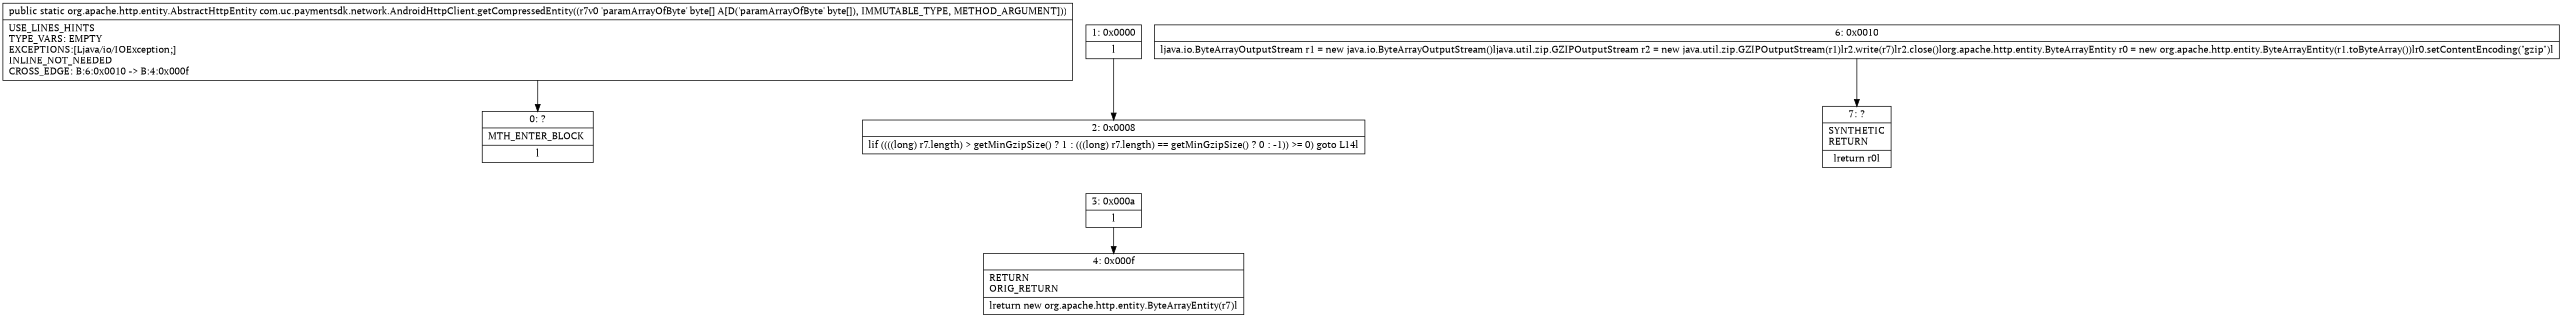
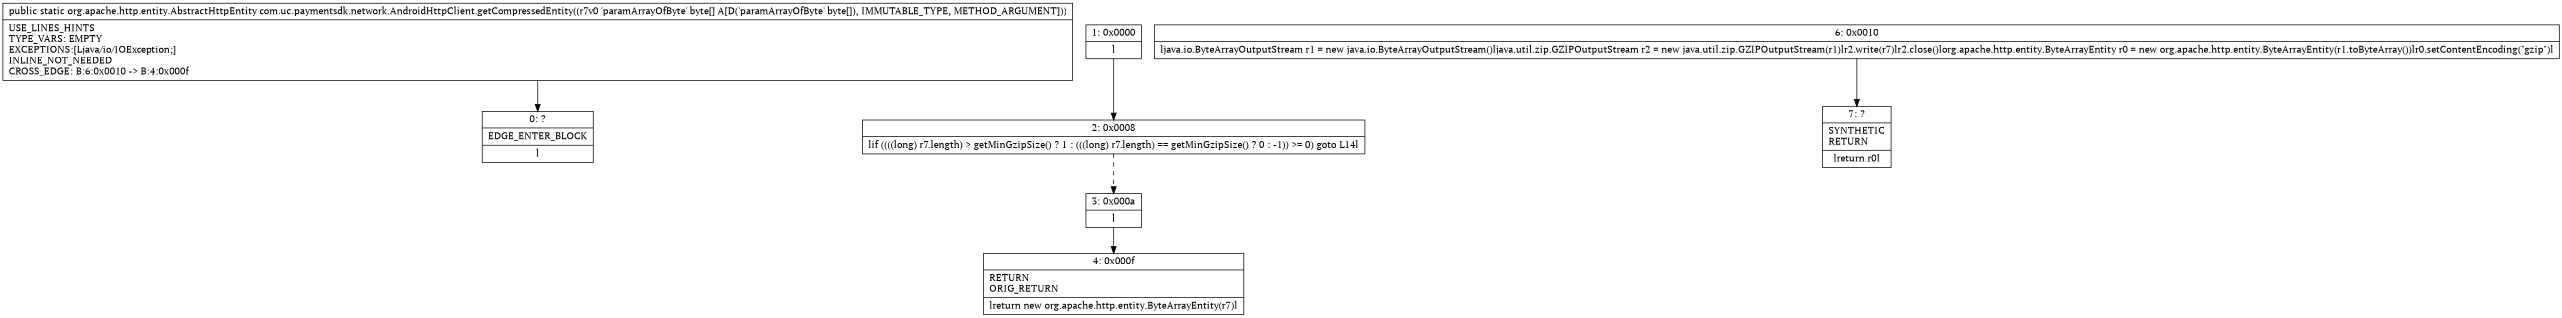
(536, 136) -> (538, 136)
none -> (1114, 170)
